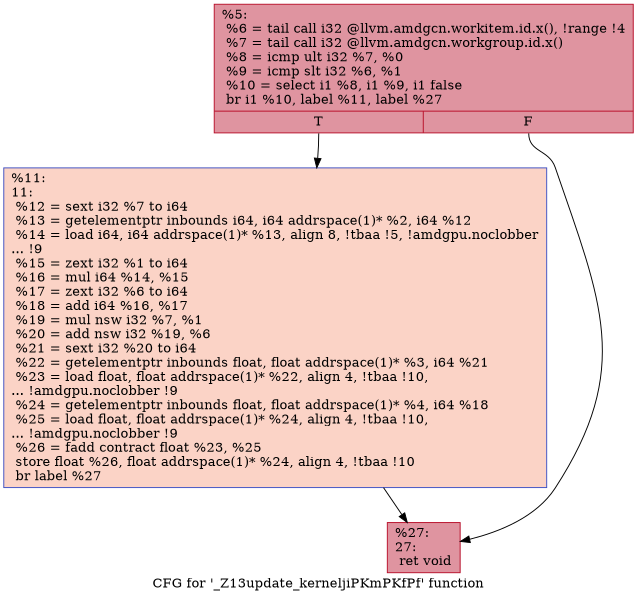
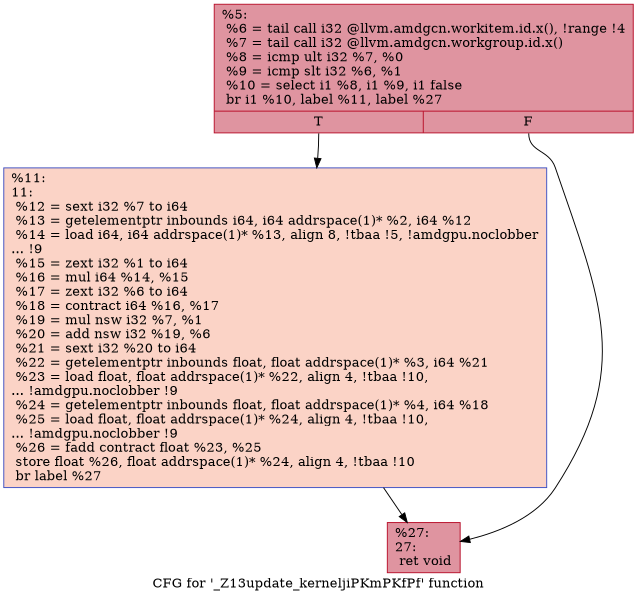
(100, 306) -> (115, 306)
